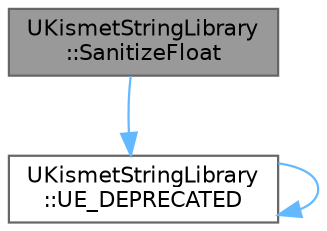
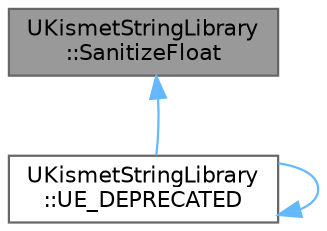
(129, 105) -> (158, 127)
